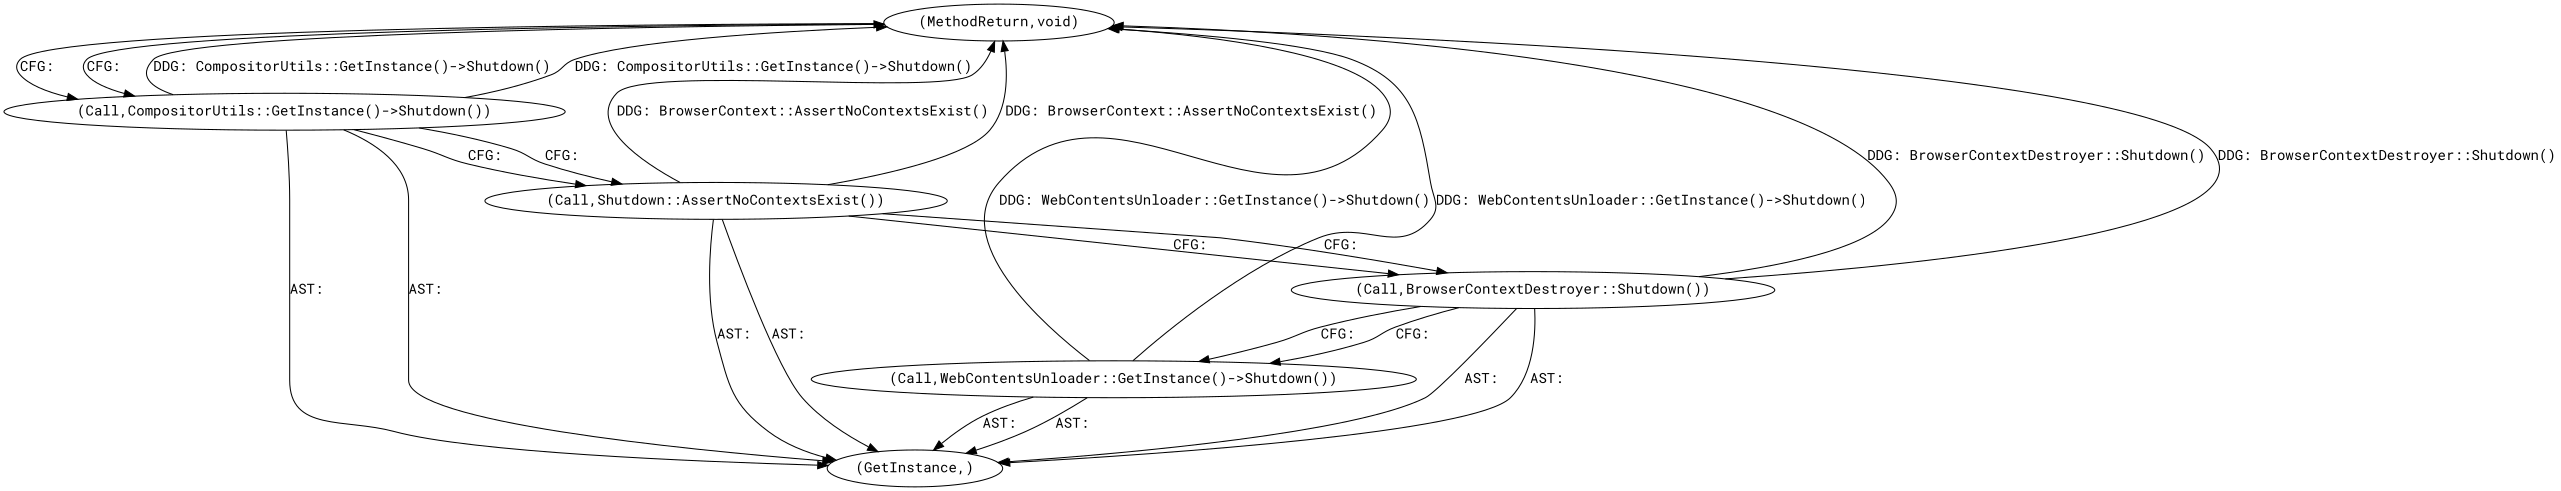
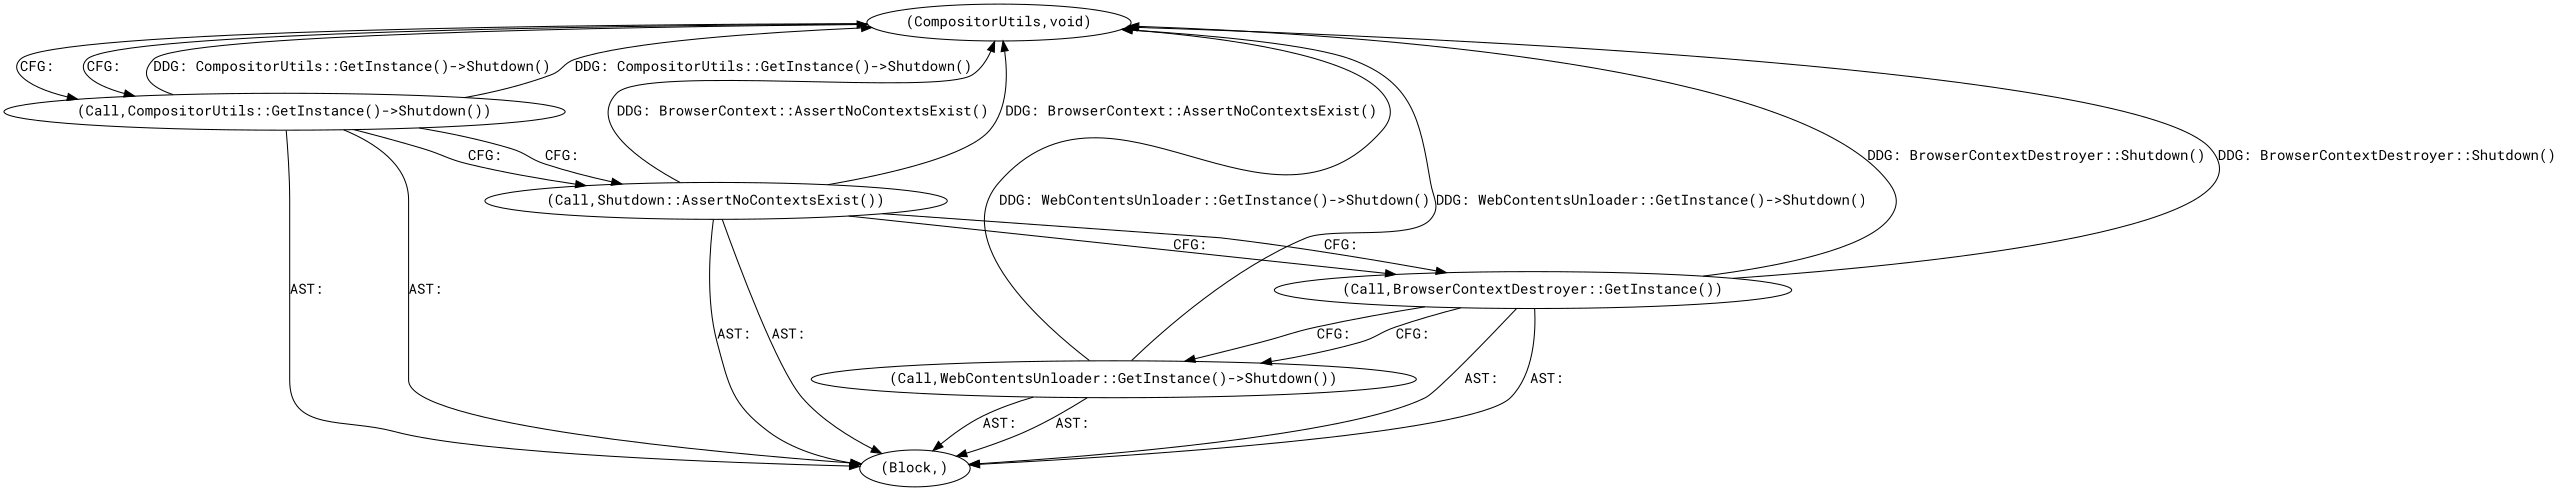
(999, 23) -> (999, 23)
(1533, 290) -> (1533, 290)
(915, 468) -> (915, 468)
